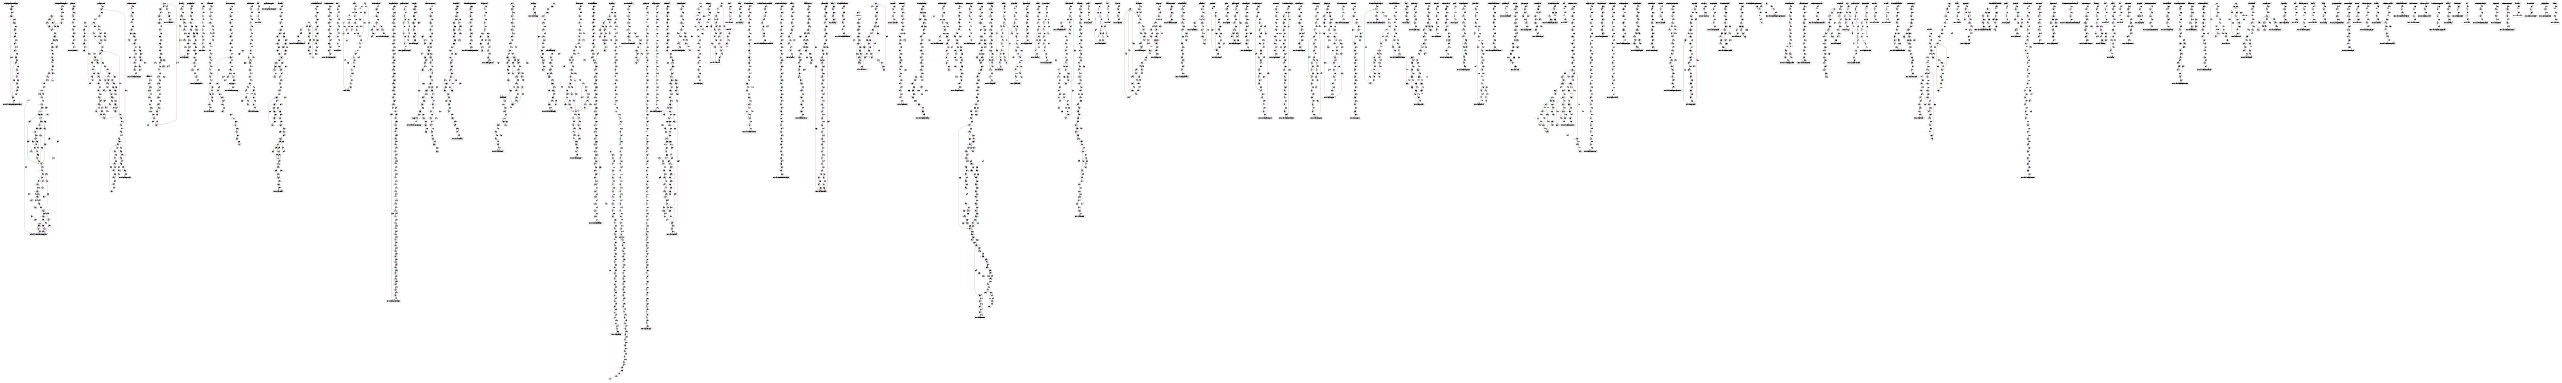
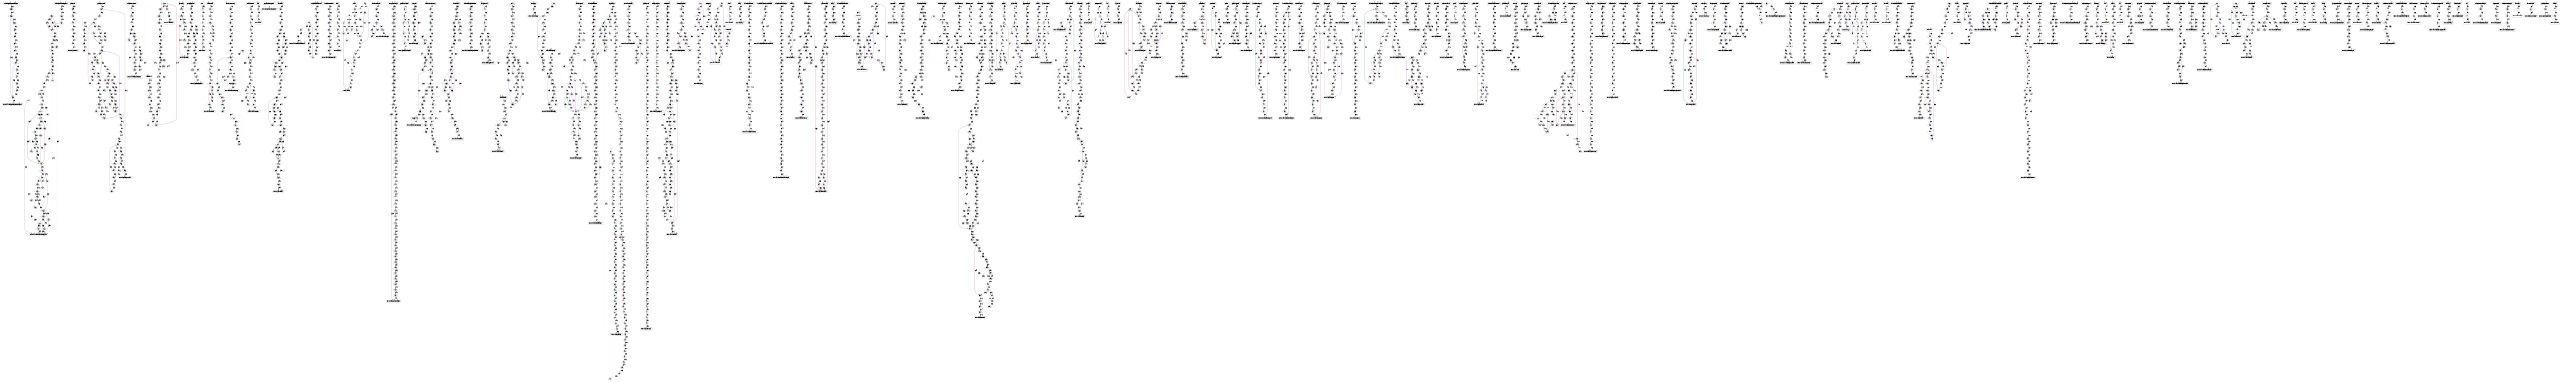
(803, 40) -> (810, 37)
(925, 90) -> (918, 73)
